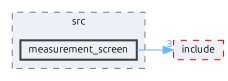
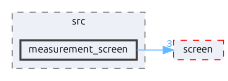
(199, 50) -> (199, 50)
